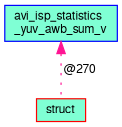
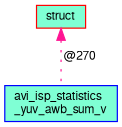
(61, 76) -> (61, 63)
